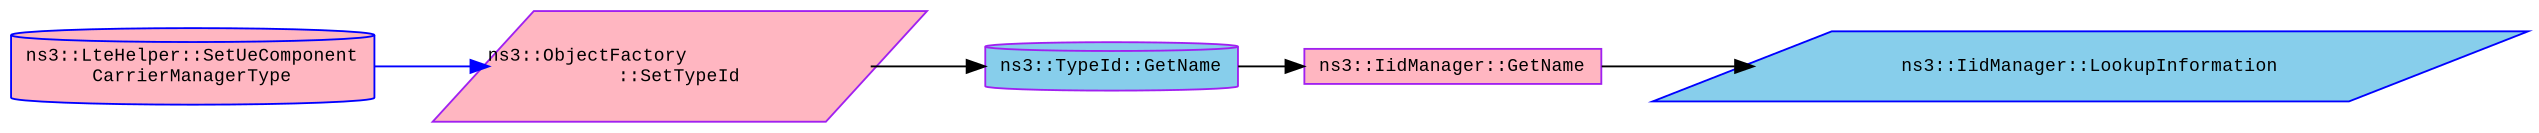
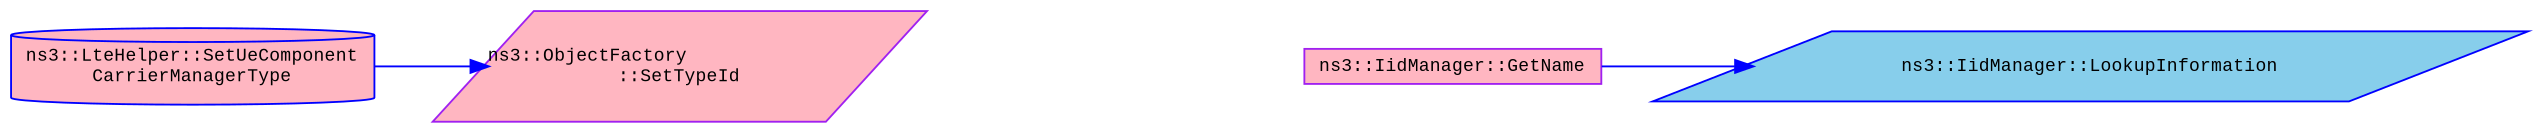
(1112, 66) -> none
(1668, 66) -> (1668, 66)
